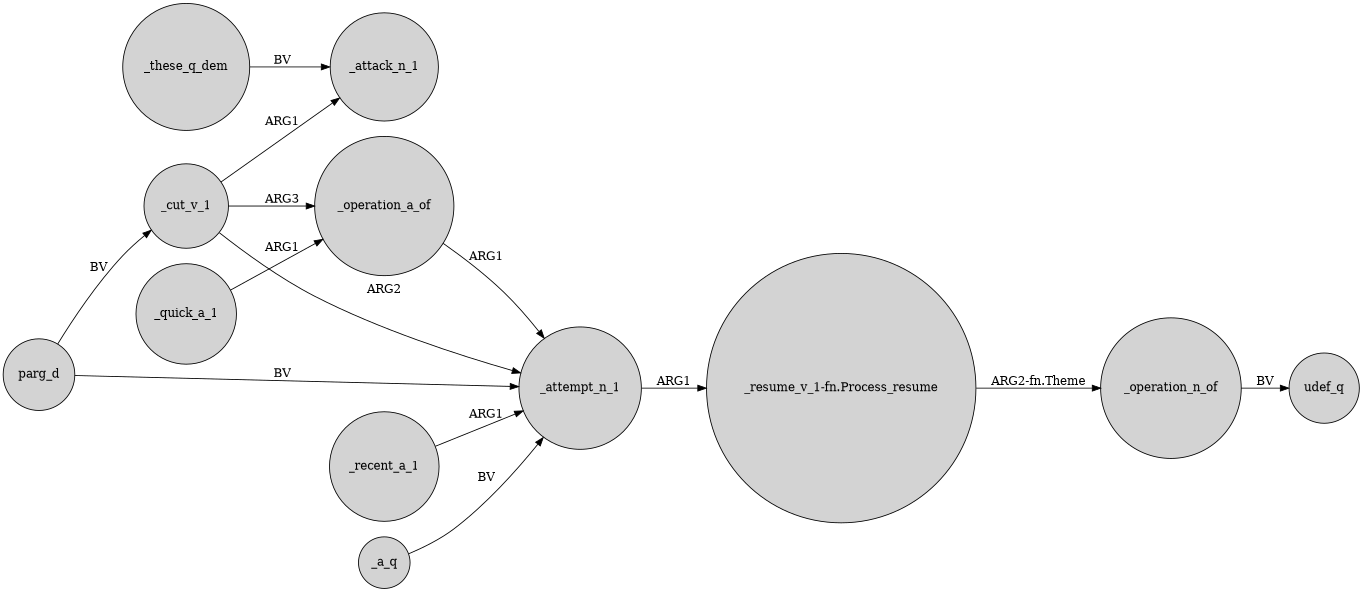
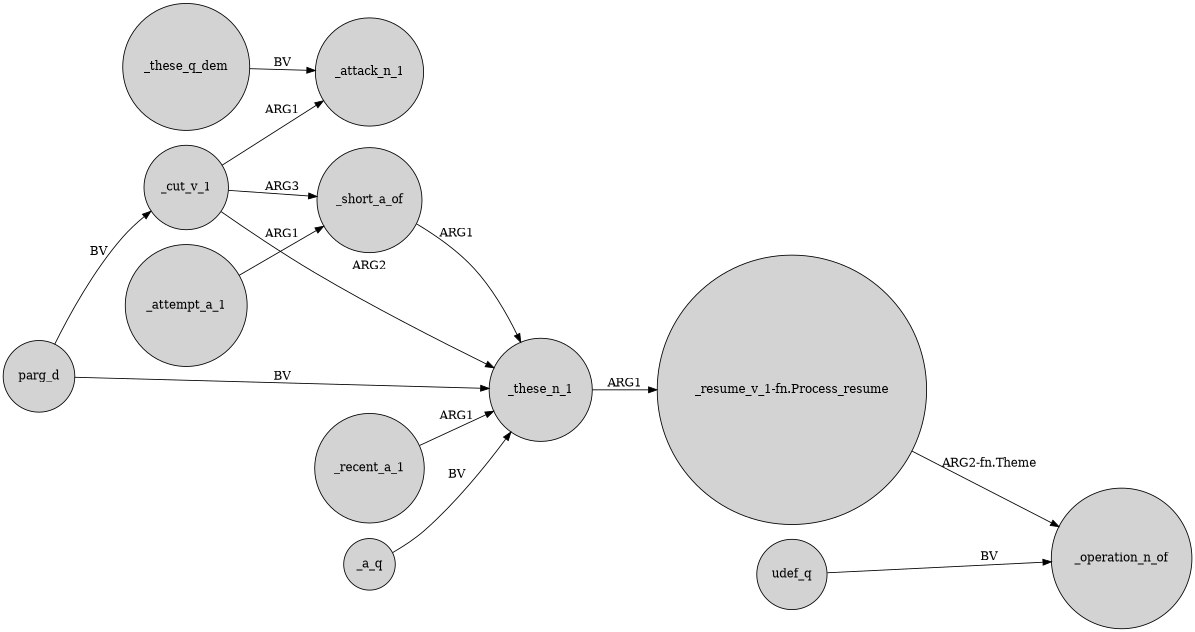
(384, 206) -> (369, 200)
(186, 314) -> (186, 306)
(580, 388) -> (541, 390)
(1261, 388) -> (935, 568)
